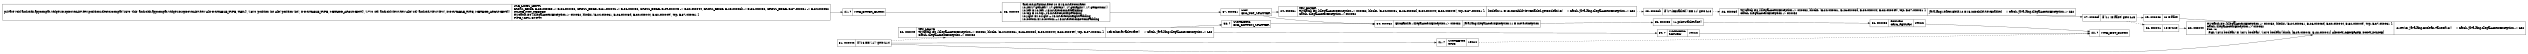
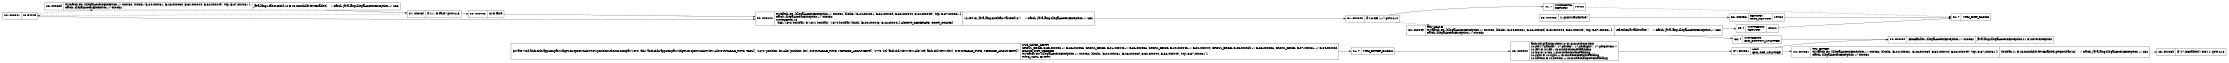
(1715, 12) -> (64, 12)
(1596, 23) -> none
(2212, 30) -> (787, 20)
(1452, 44) -> (1561, 8)
(1601, 52) -> (1219, 19)
